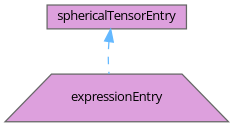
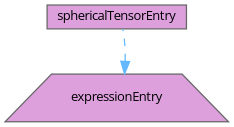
(108, 58) -> (125, 45)
